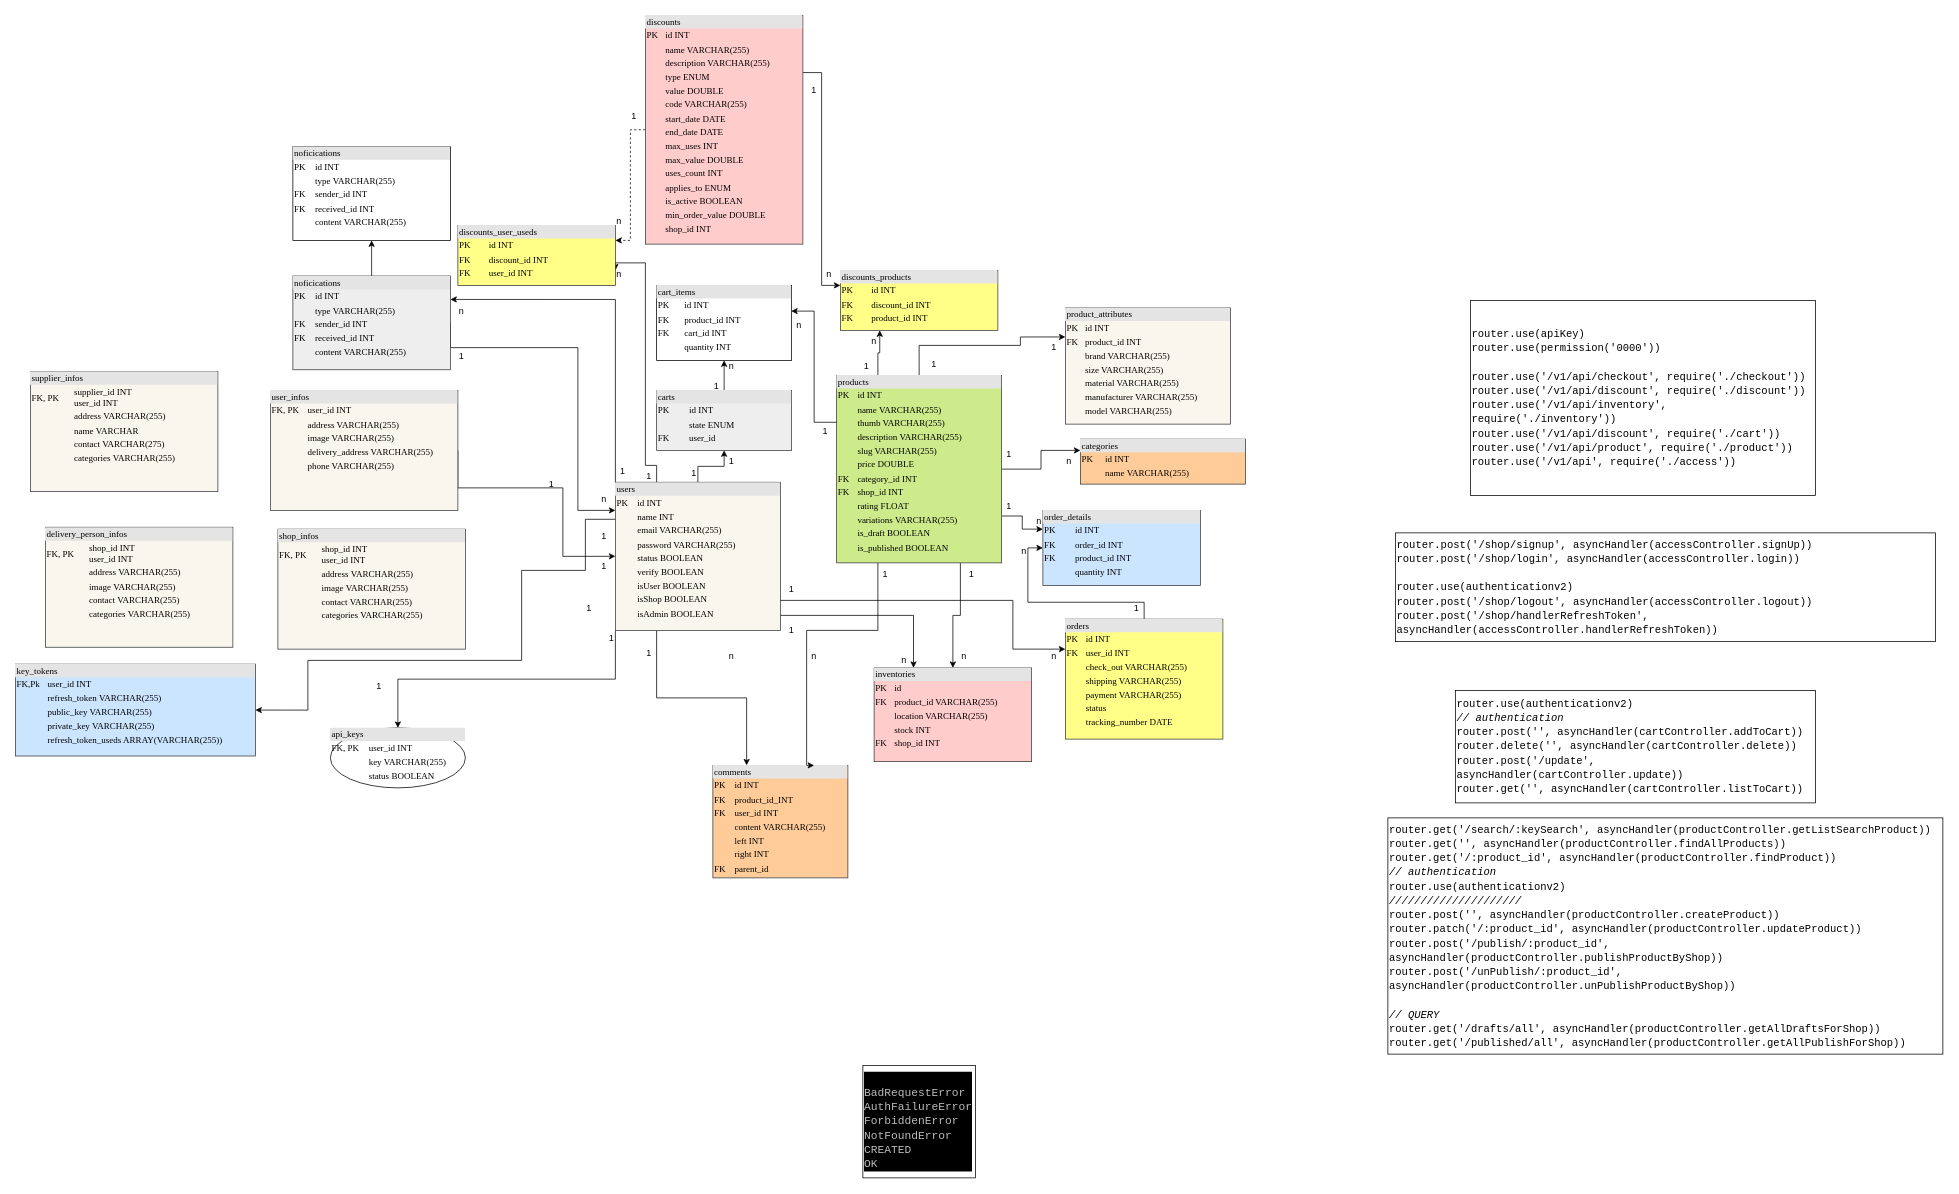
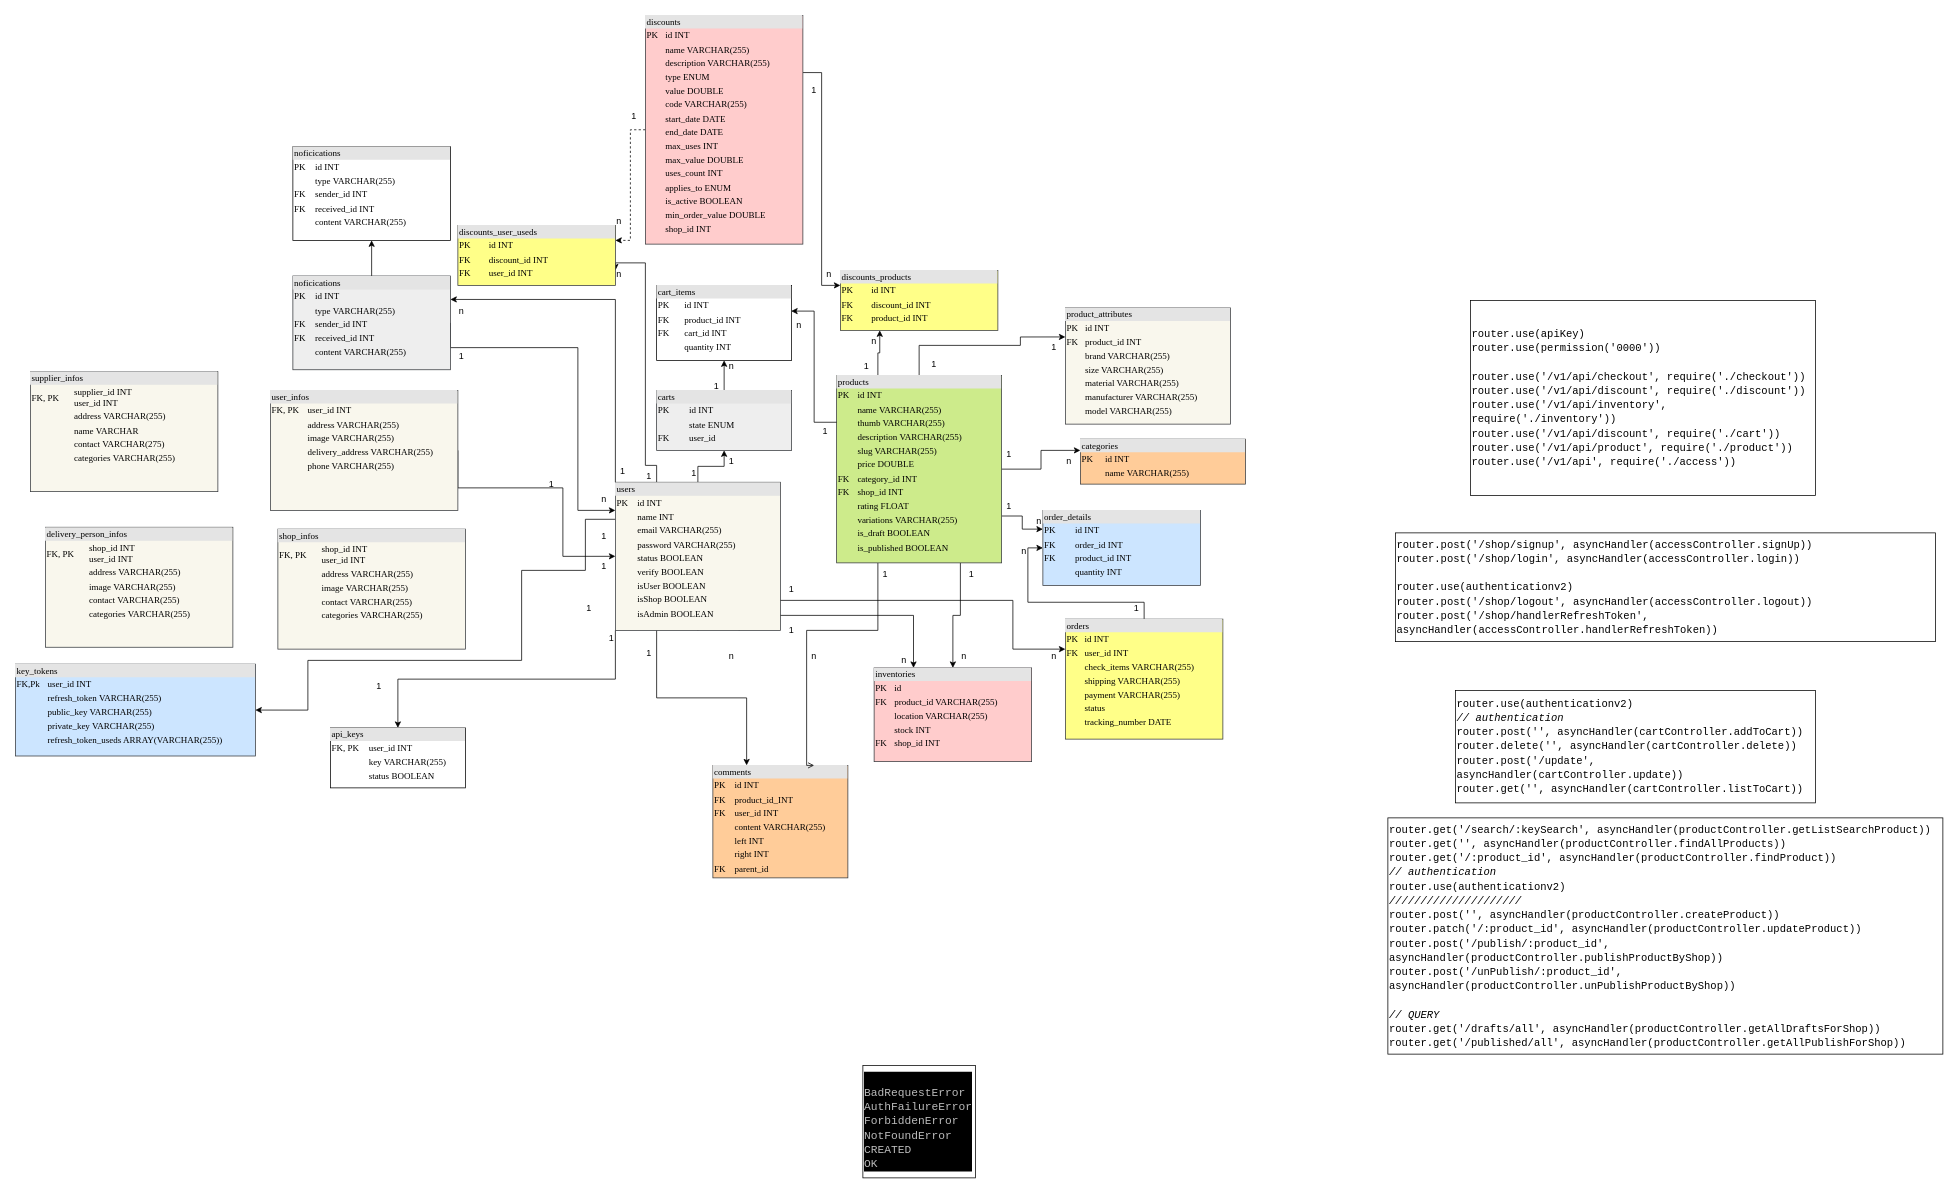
(1120, 662) -> (1124, 662)
(398, 758) -> (398, 758)
(807, 764) -> (807, 765)
